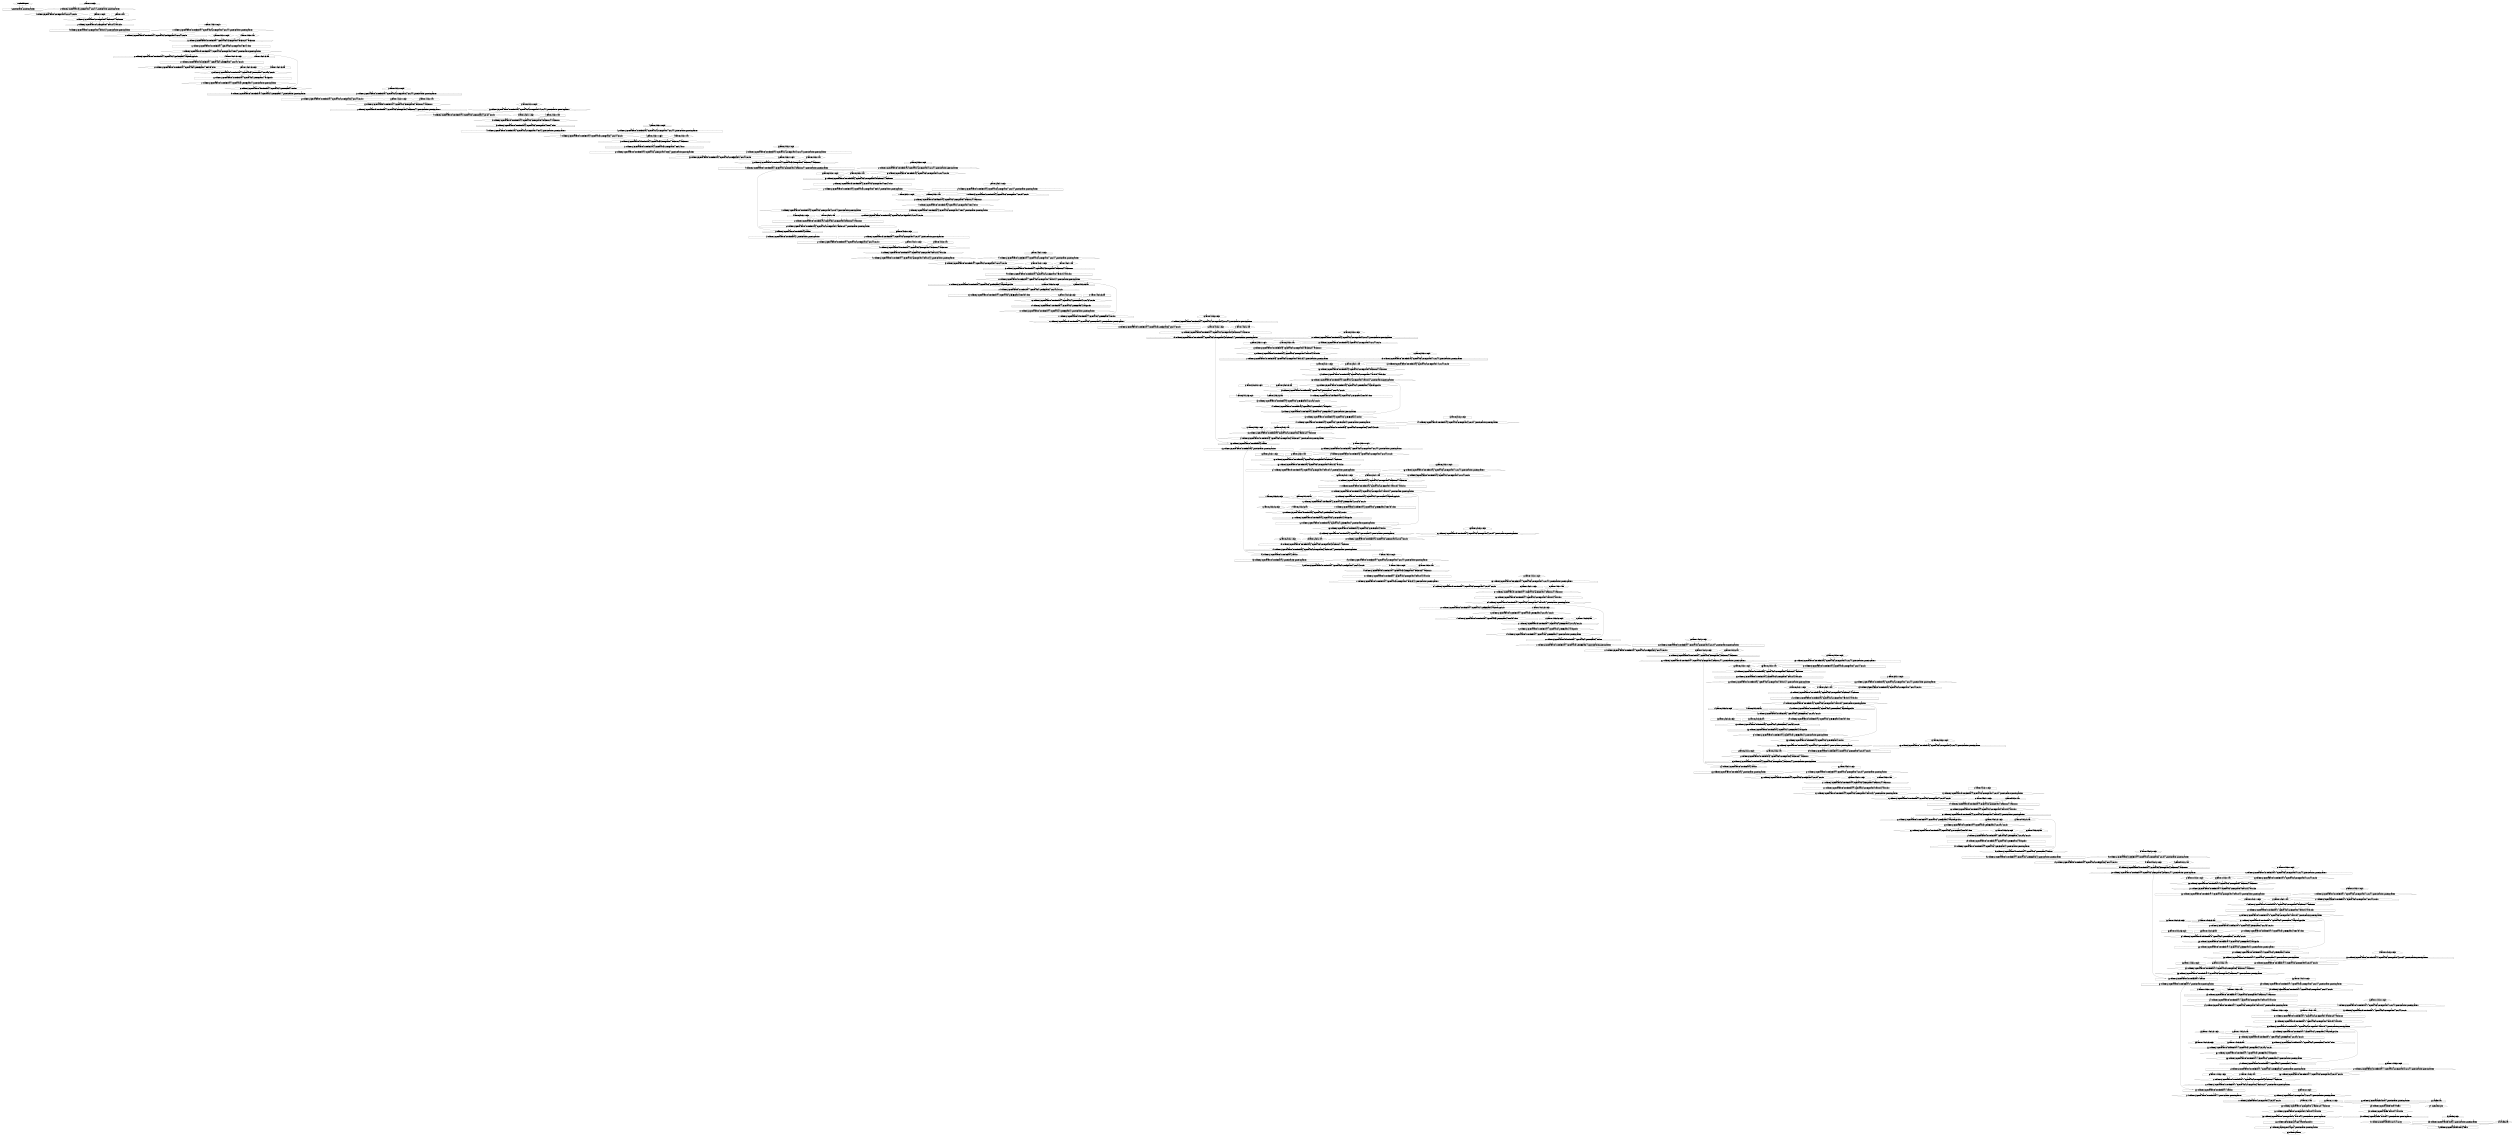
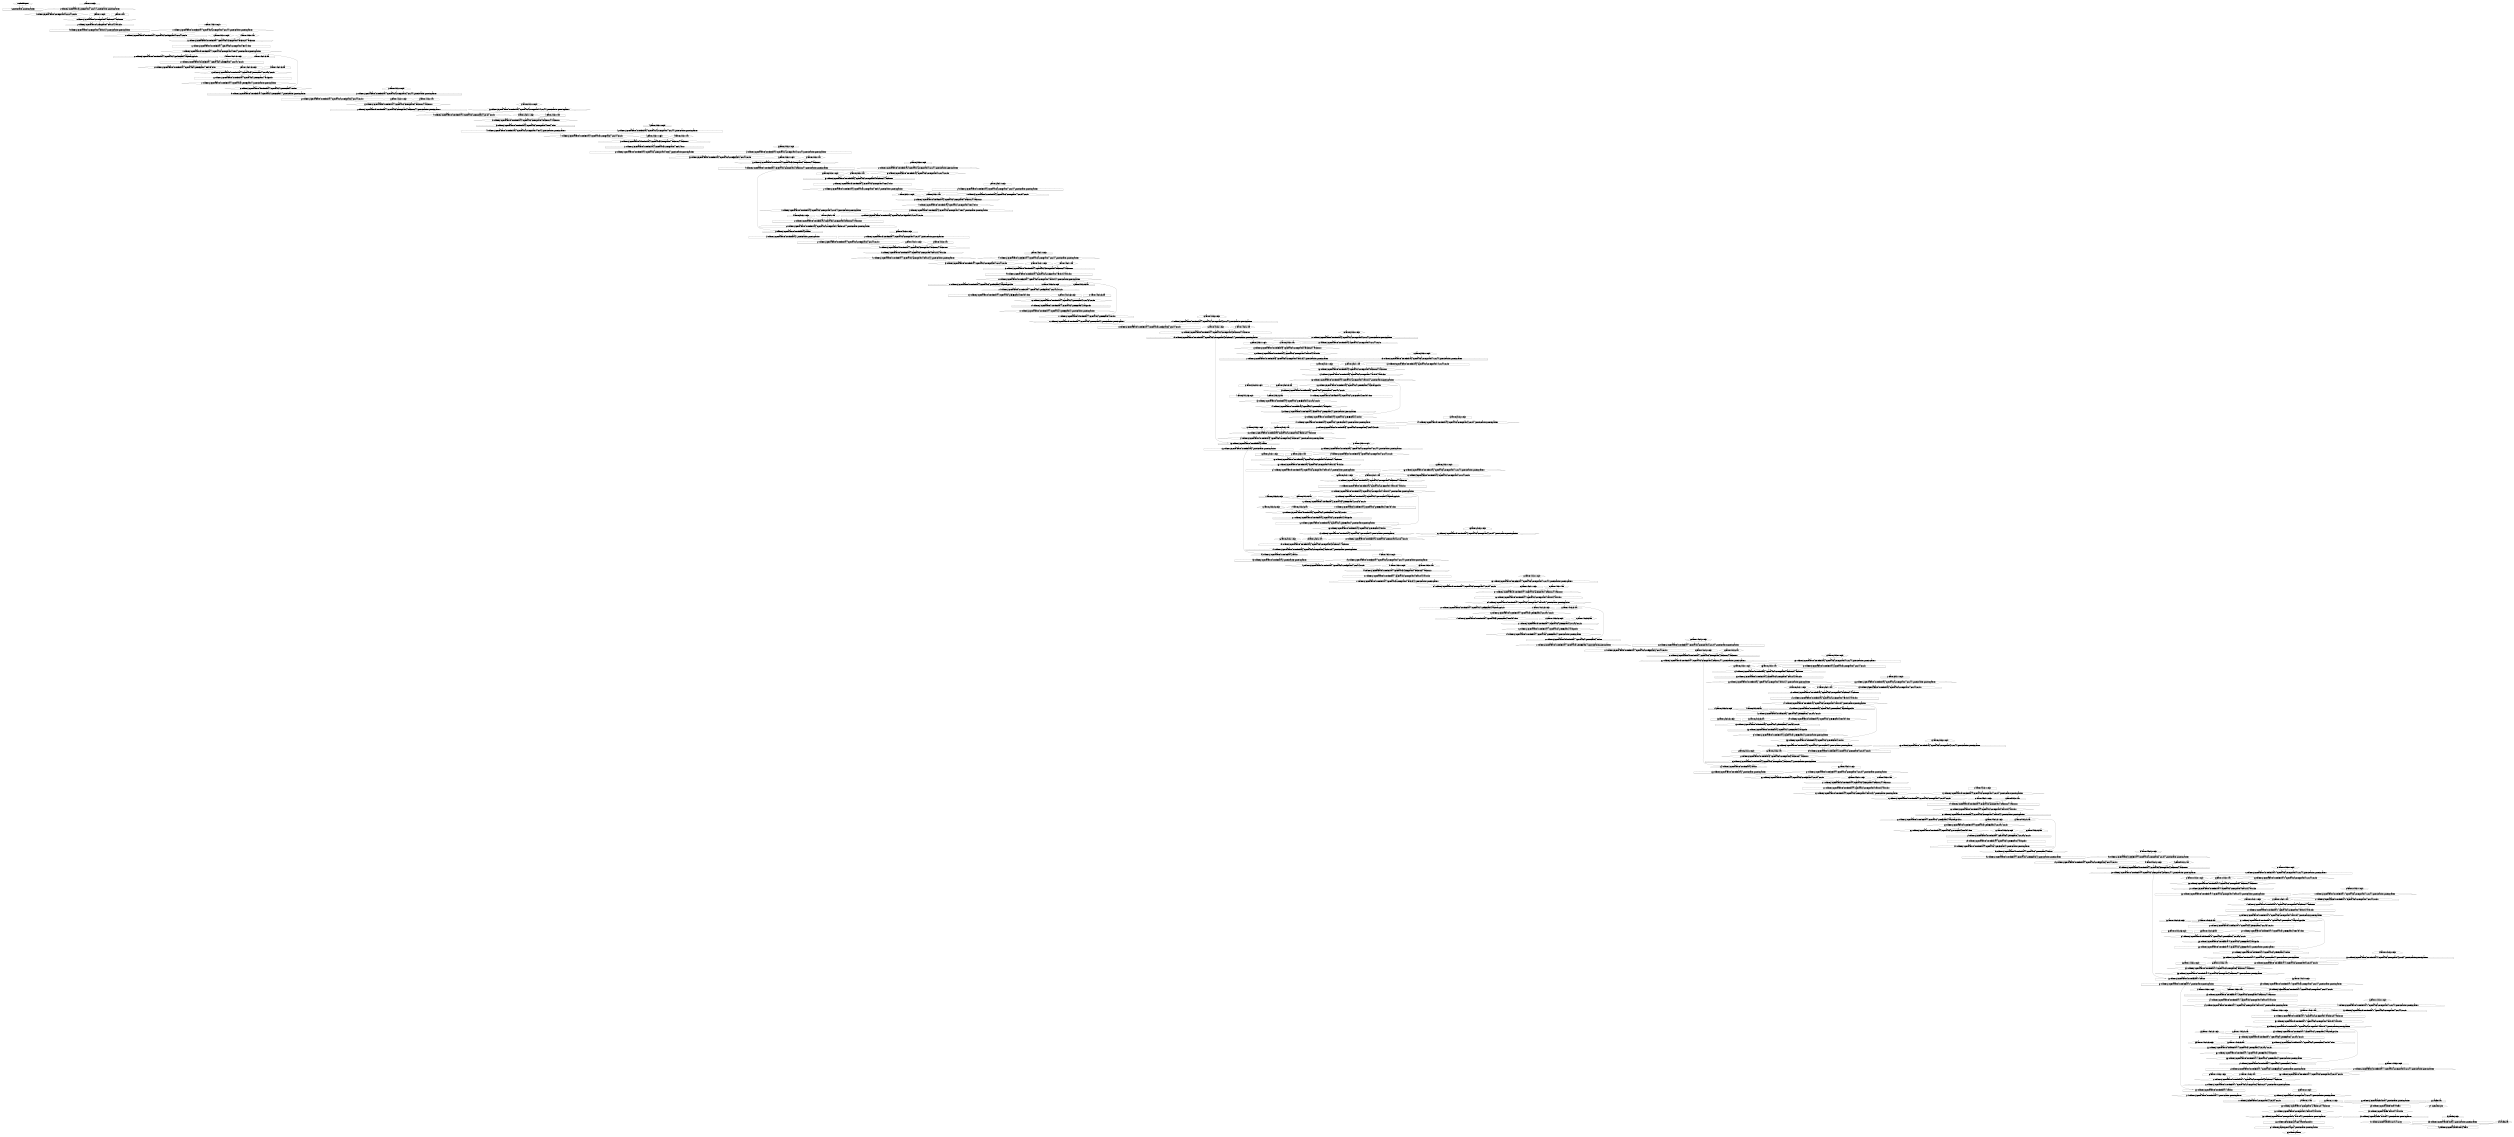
none -> (1569, 608)
